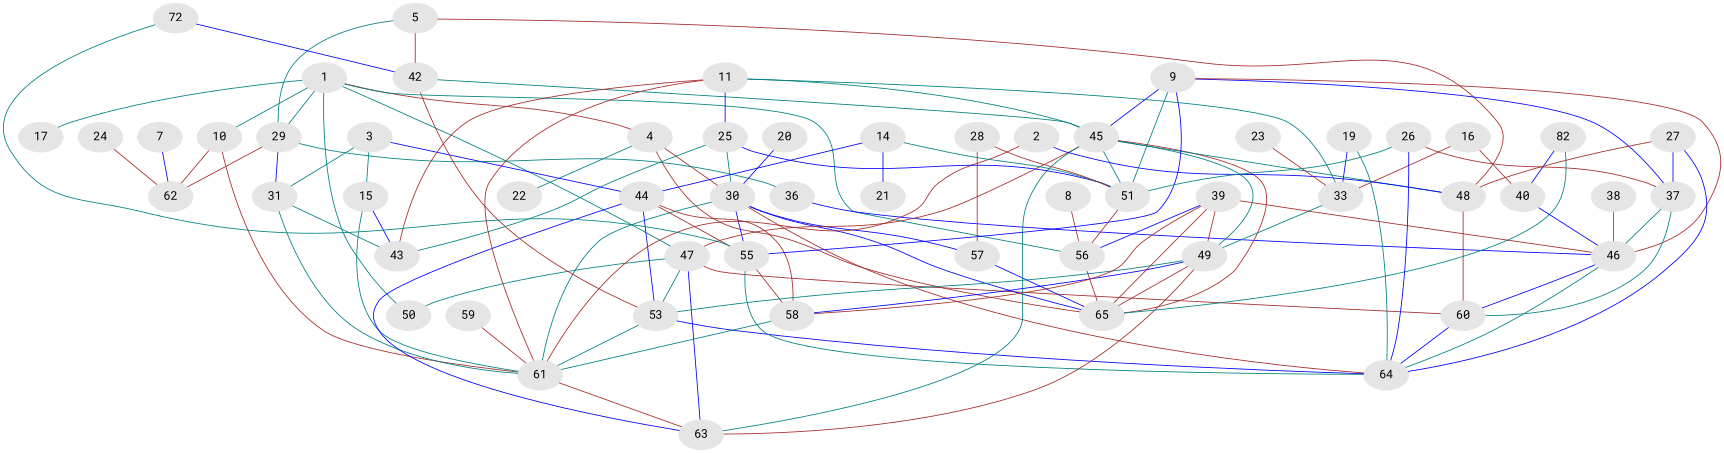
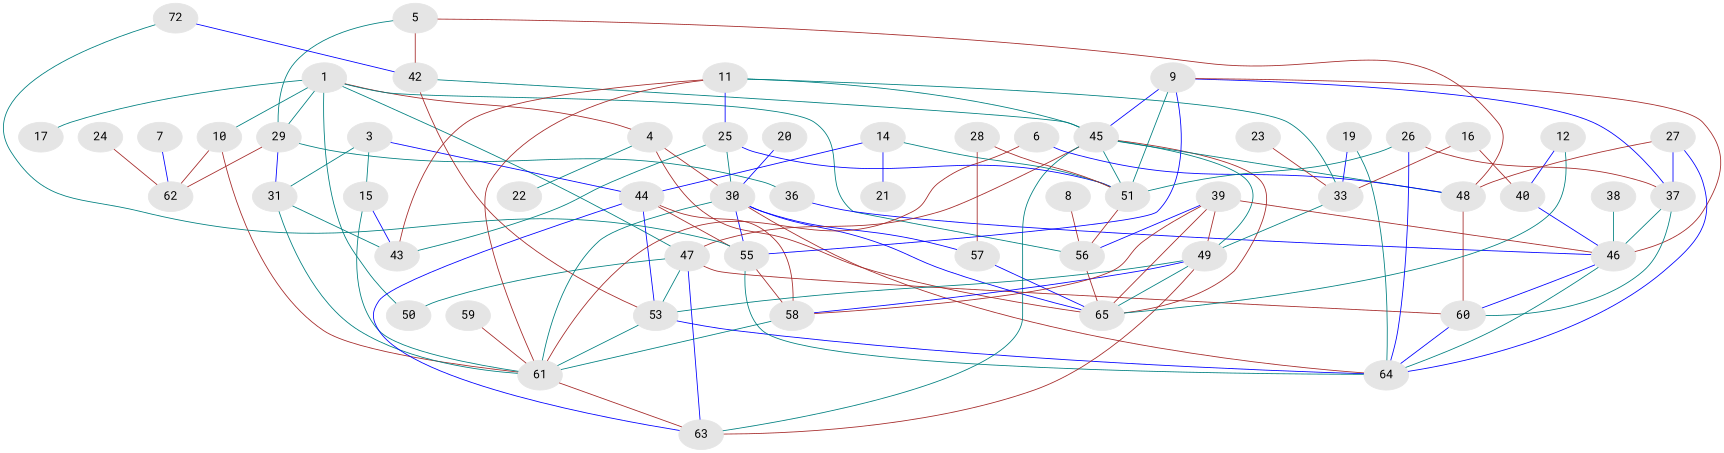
(1037, 137) -> (1037, 137)
(1563, 137) -> (1563, 137)
(1153, 286) -> (1153, 286)
